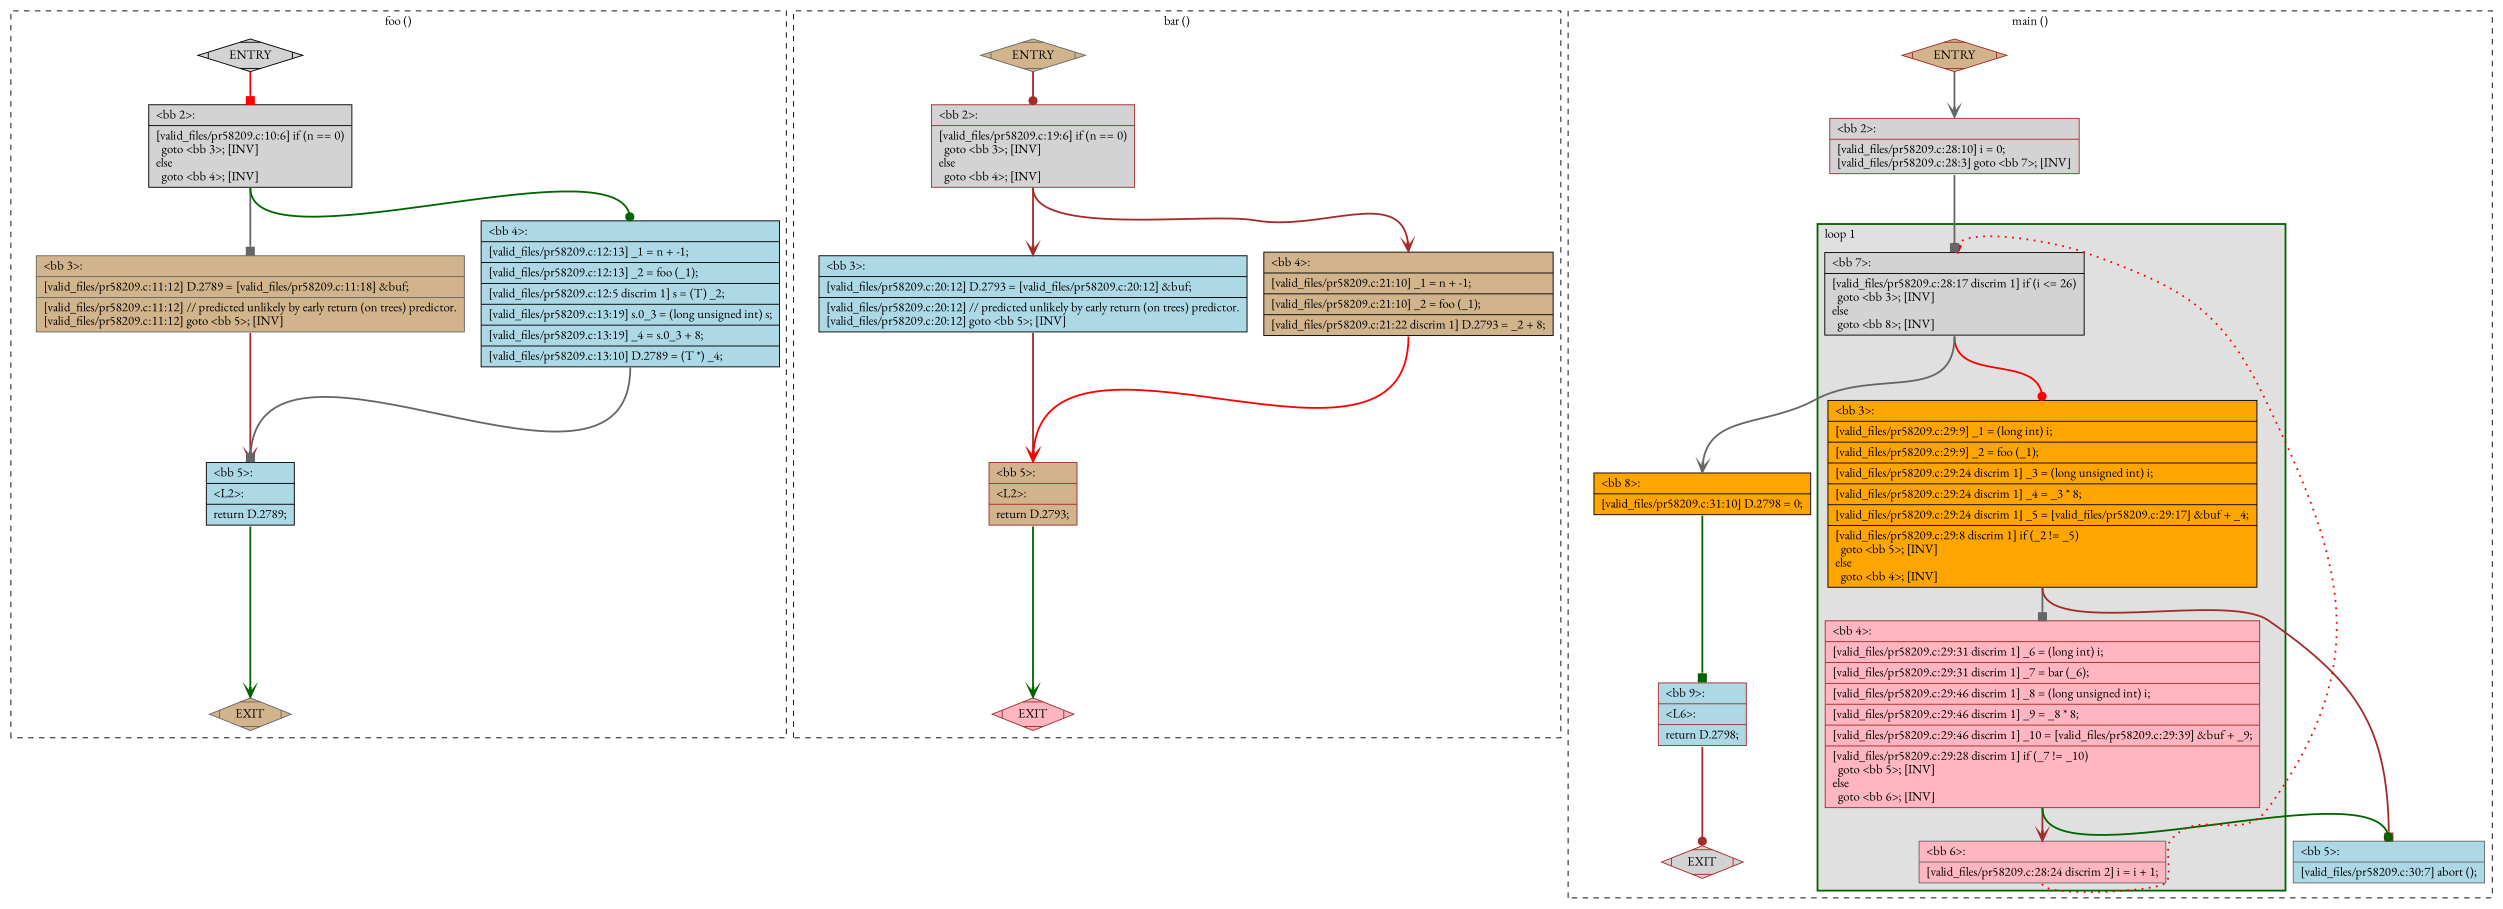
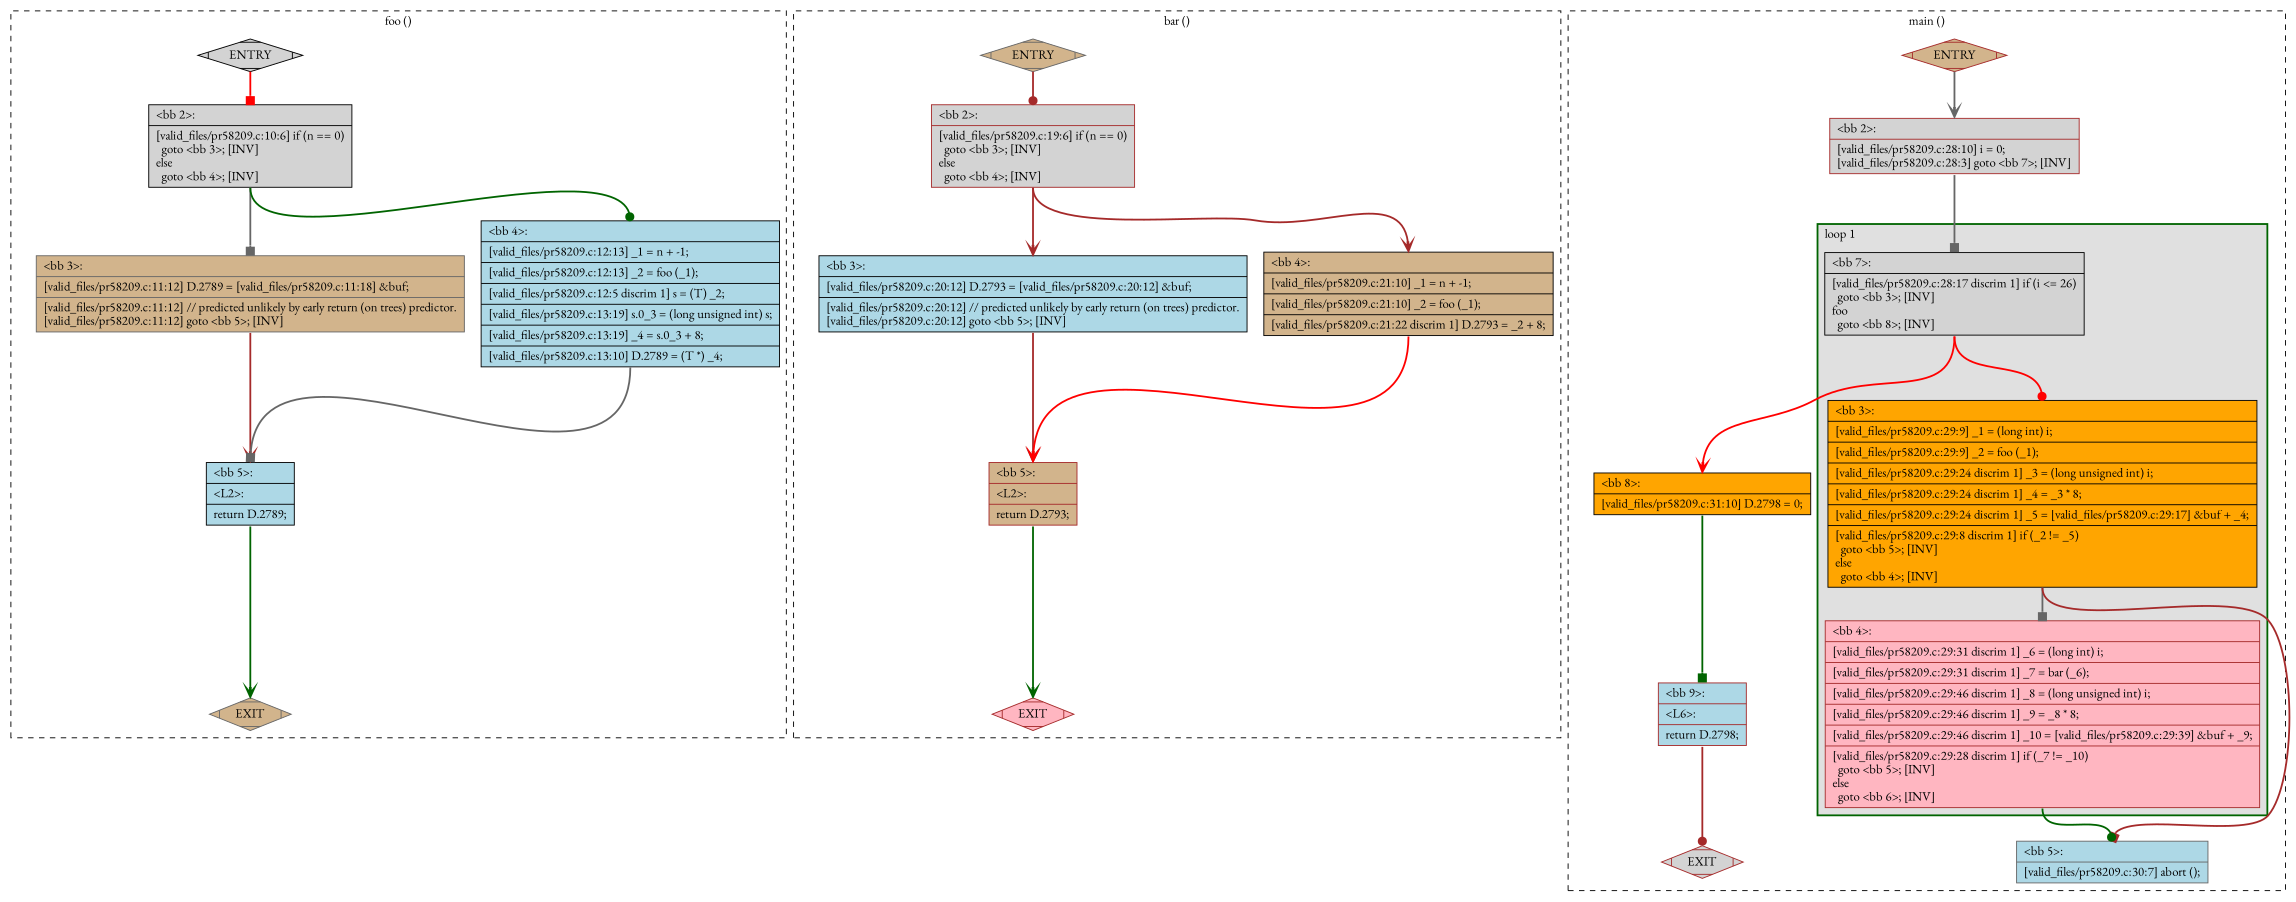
(1841, 311) -> (1840, 311)
(1830, 394) -> (1830, 394)
(2042, 862) -> none
